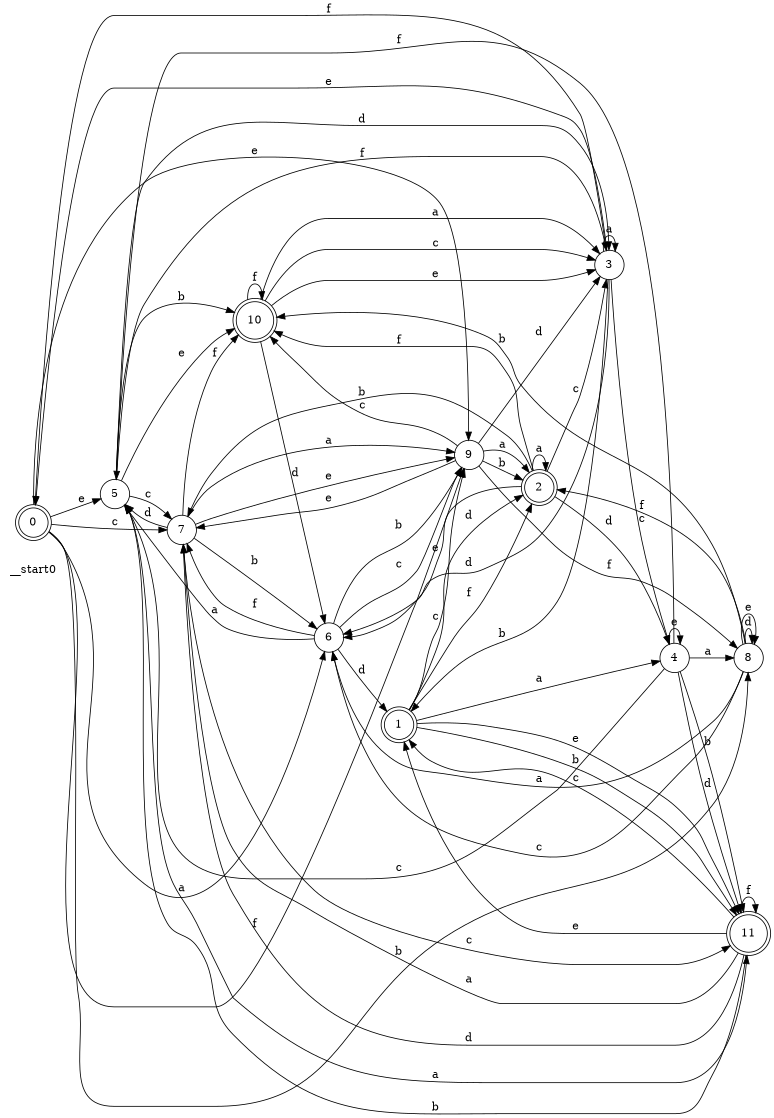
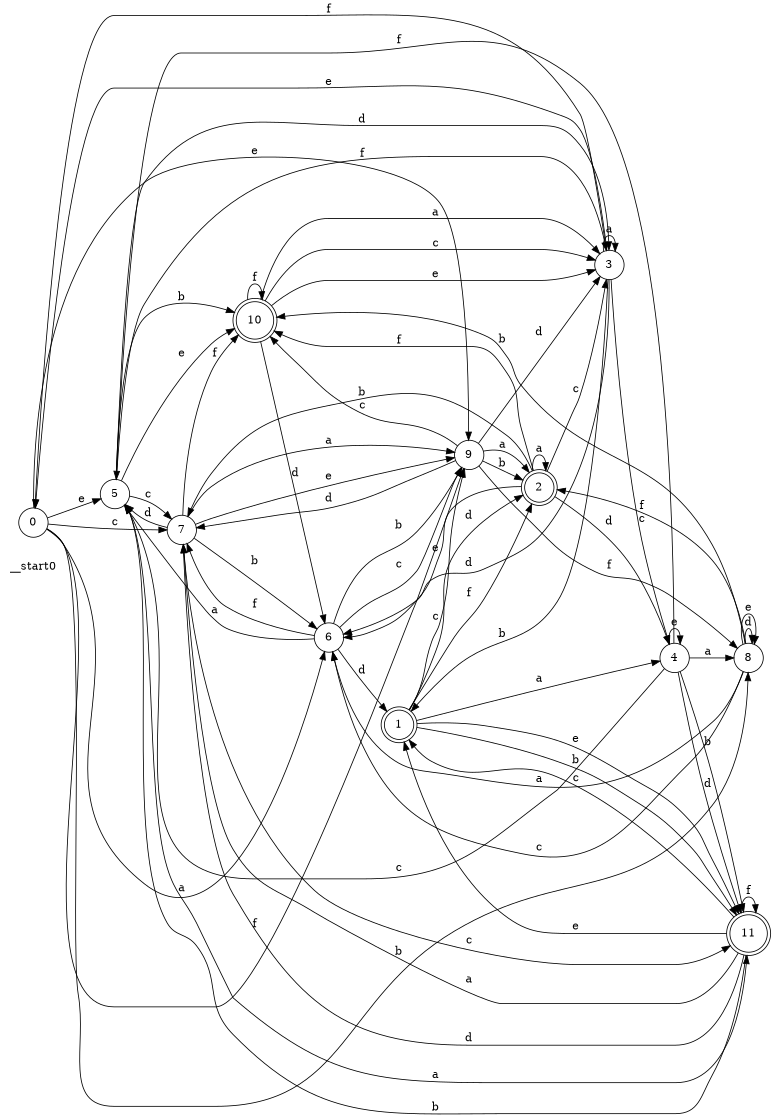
(329, 499) -> (329, 499)
(33, 523) -> (33, 523)
